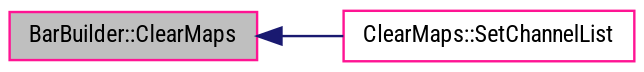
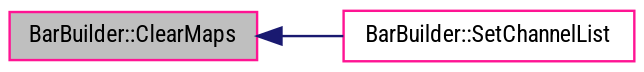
(489, 36) -> (489, 36)
